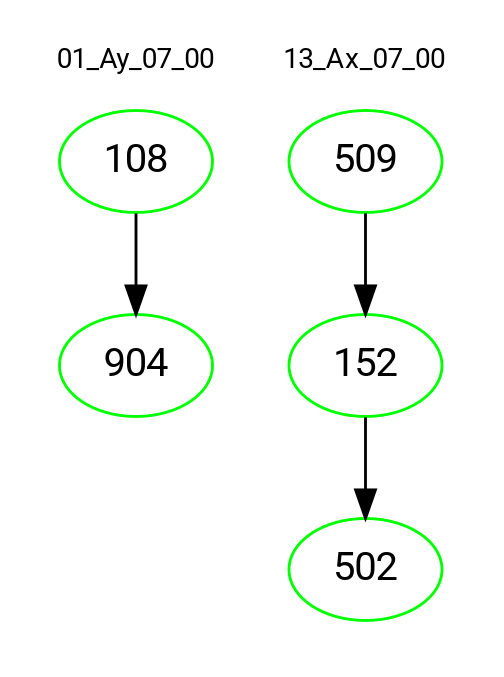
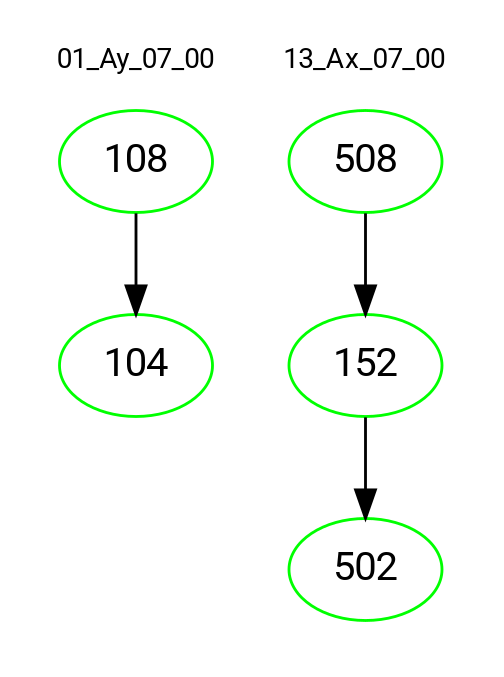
(366, 162) -> (366, 162)
(136, 366) -> (136, 366)
